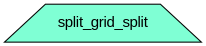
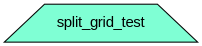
(103, 23) -> (101, 23)
